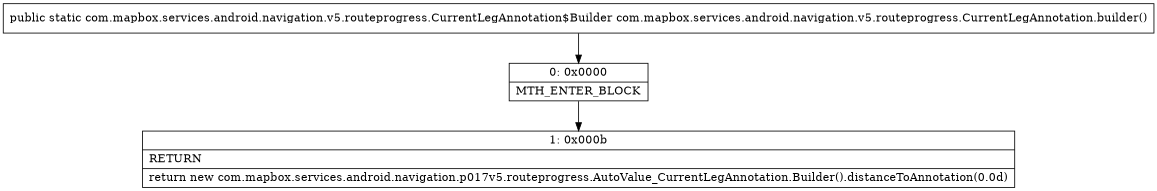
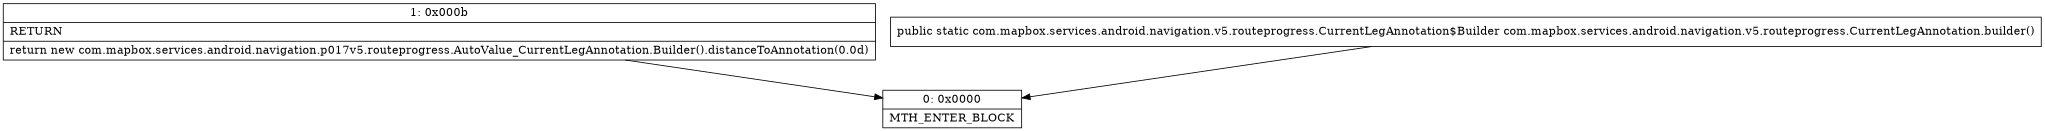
(579, 112) -> (750, 78)
